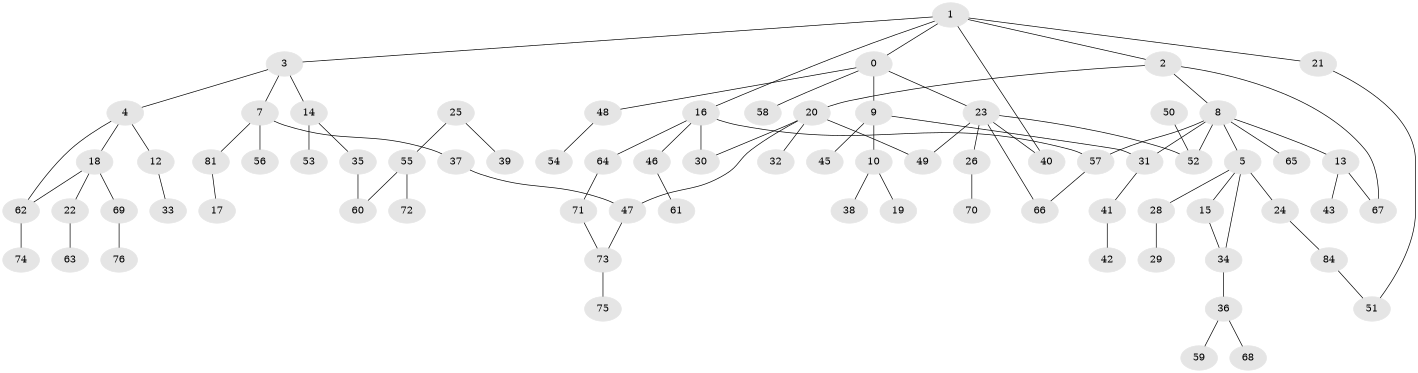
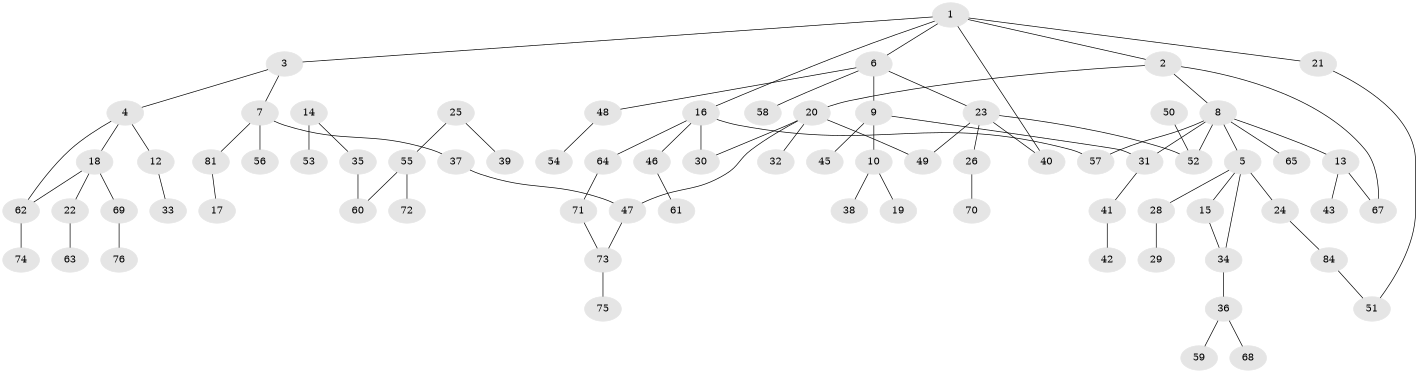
(874, 64) -> (874, 64)
(297, 89) -> none
(1040, 211) -> none
